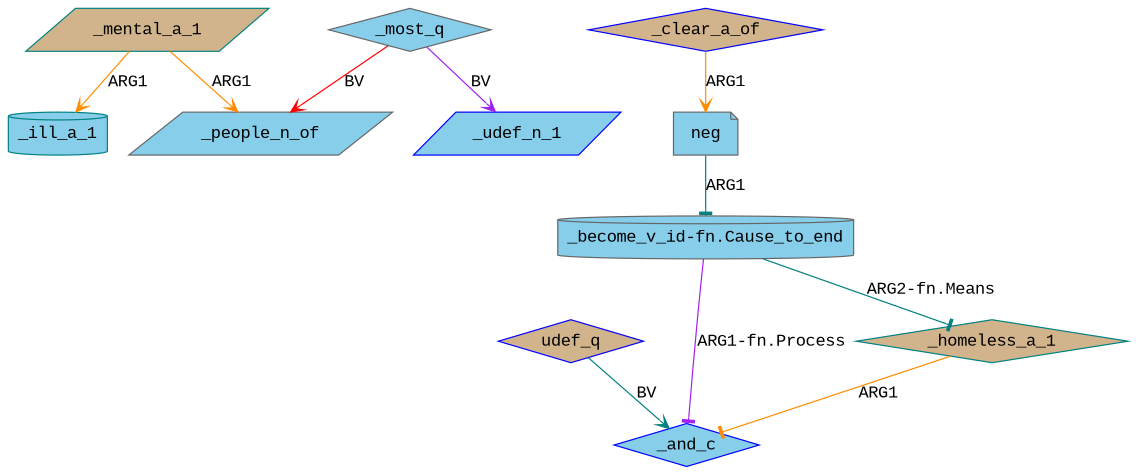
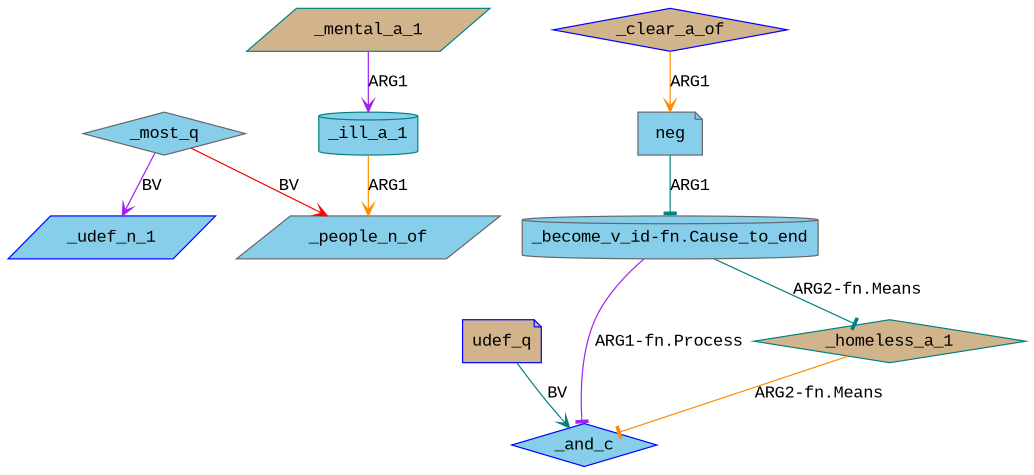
(107, 77) -> (368, 76)
(199, 78) -> (368, 180)
(571, 341) -> (502, 341)
(879, 393) -> (819, 393)
